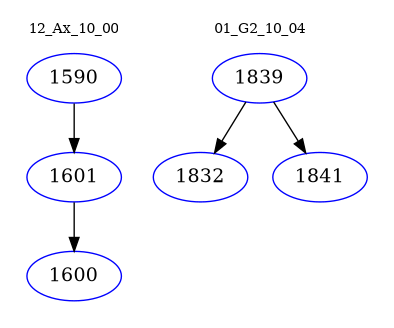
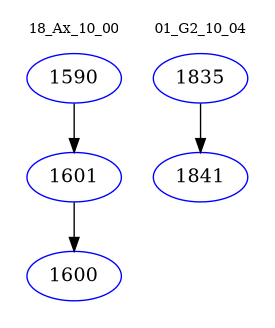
(74, 30) -> (74, 30)
(260, 78) -> (201, 78)
(201, 177) -> none
